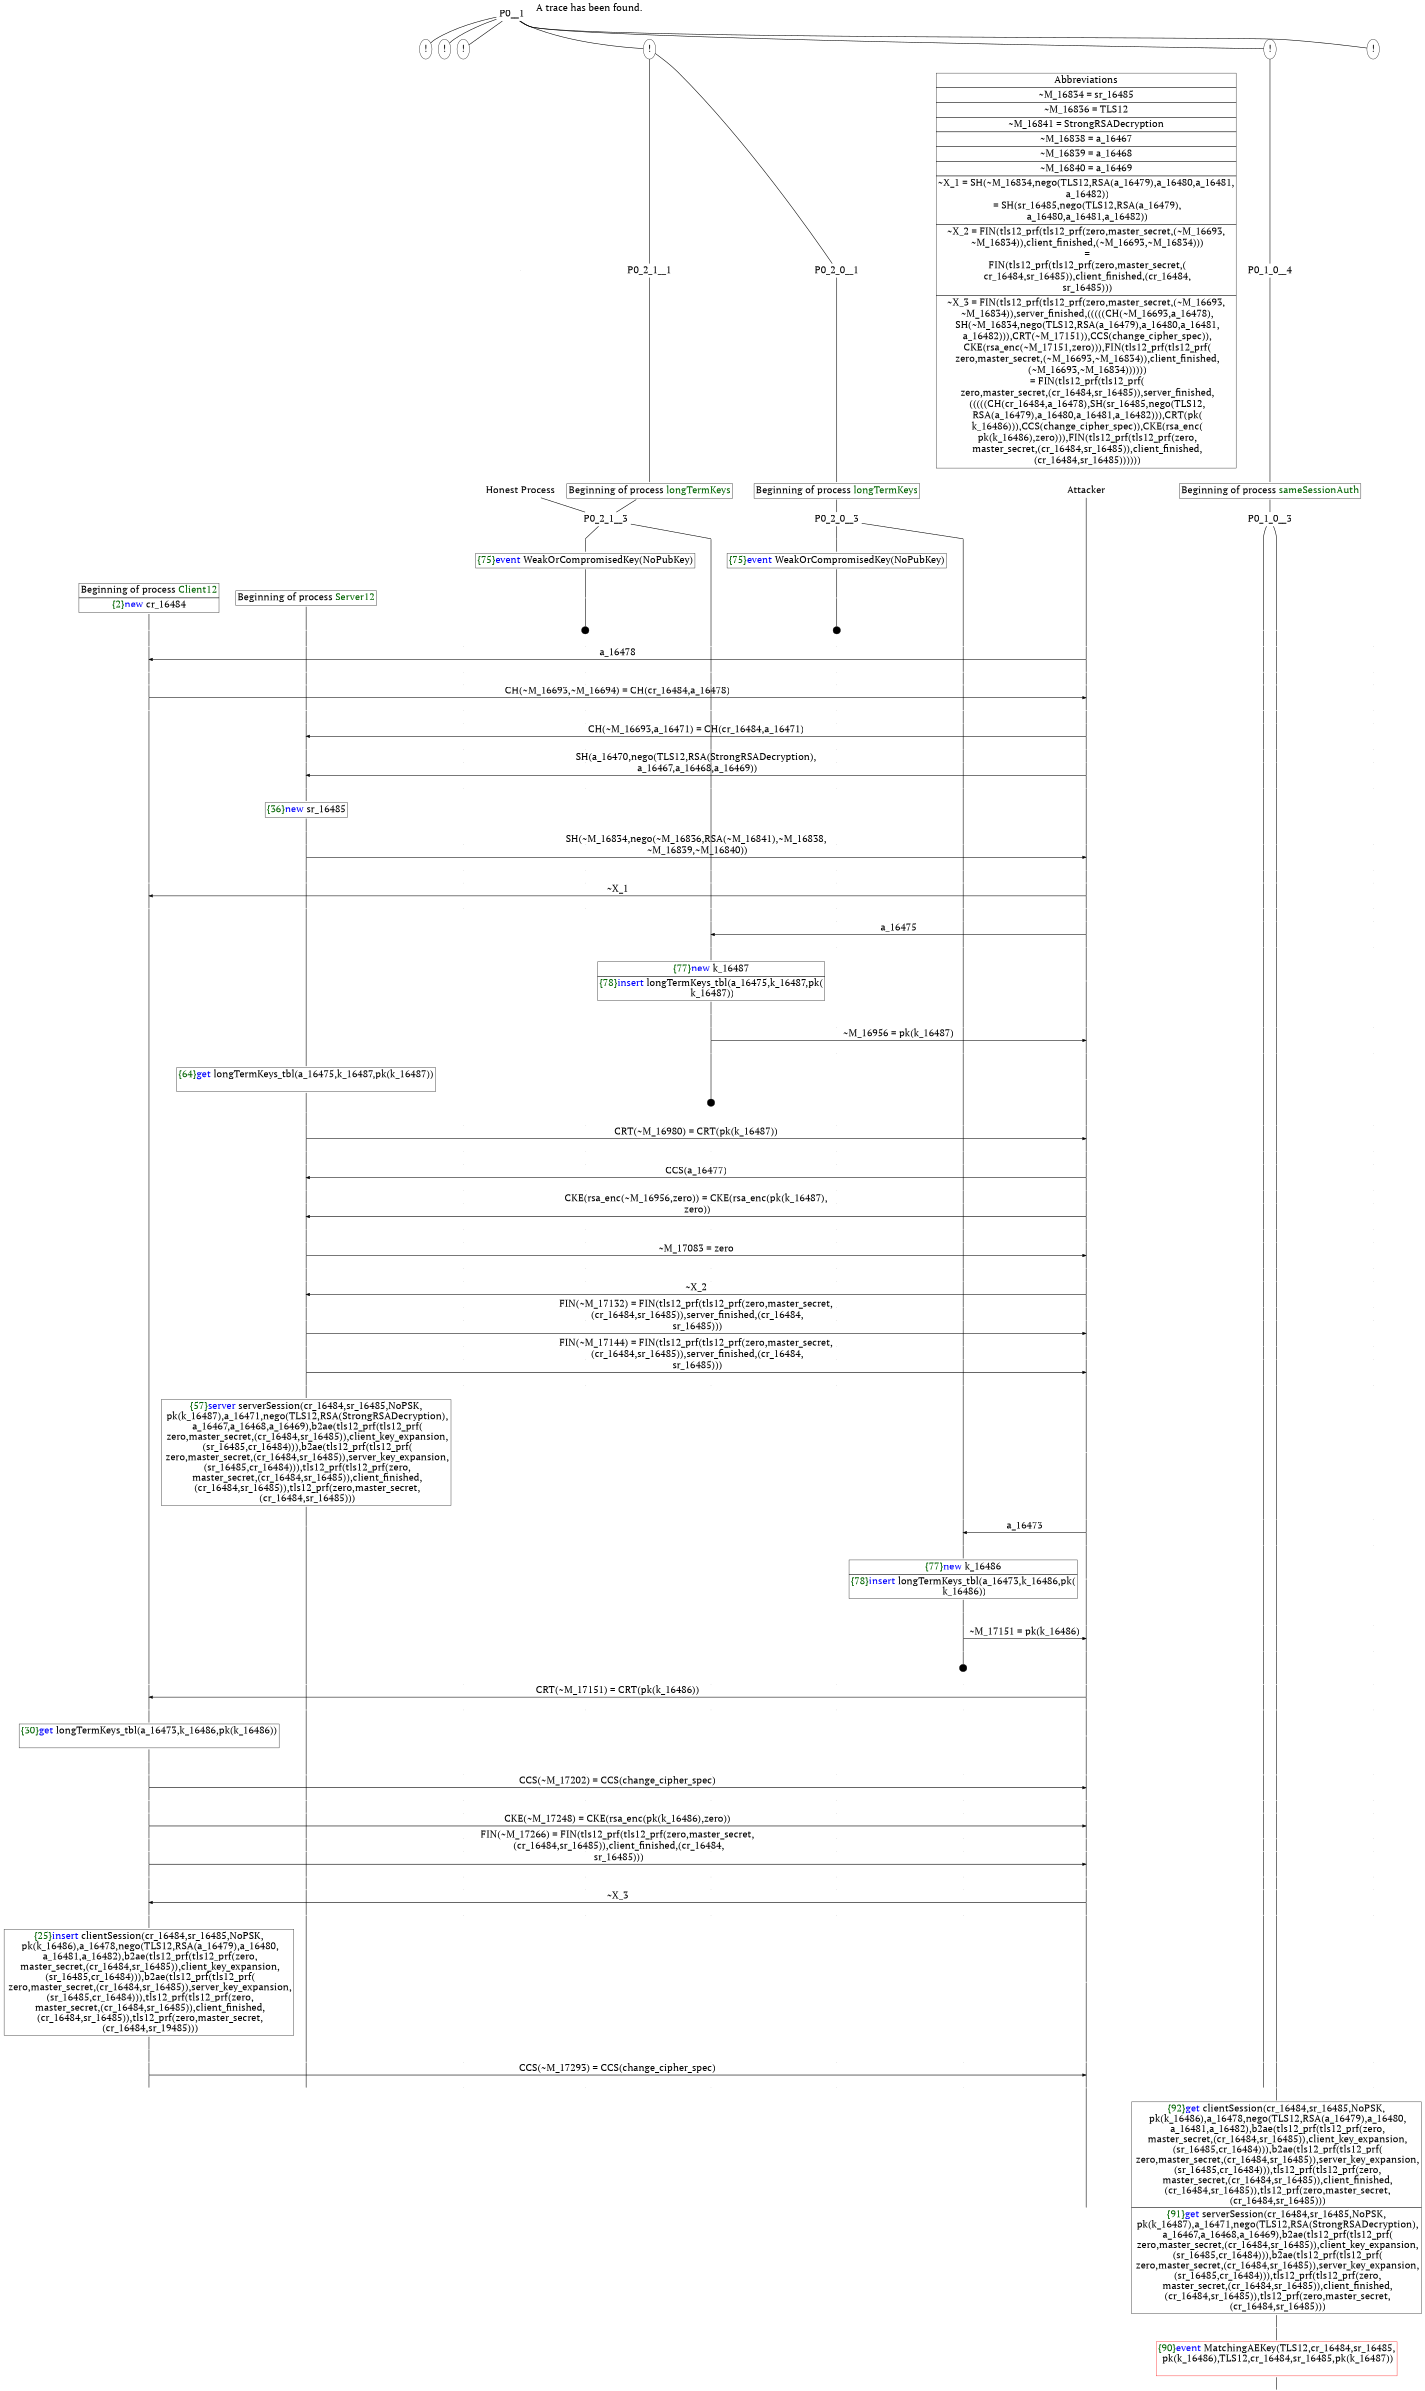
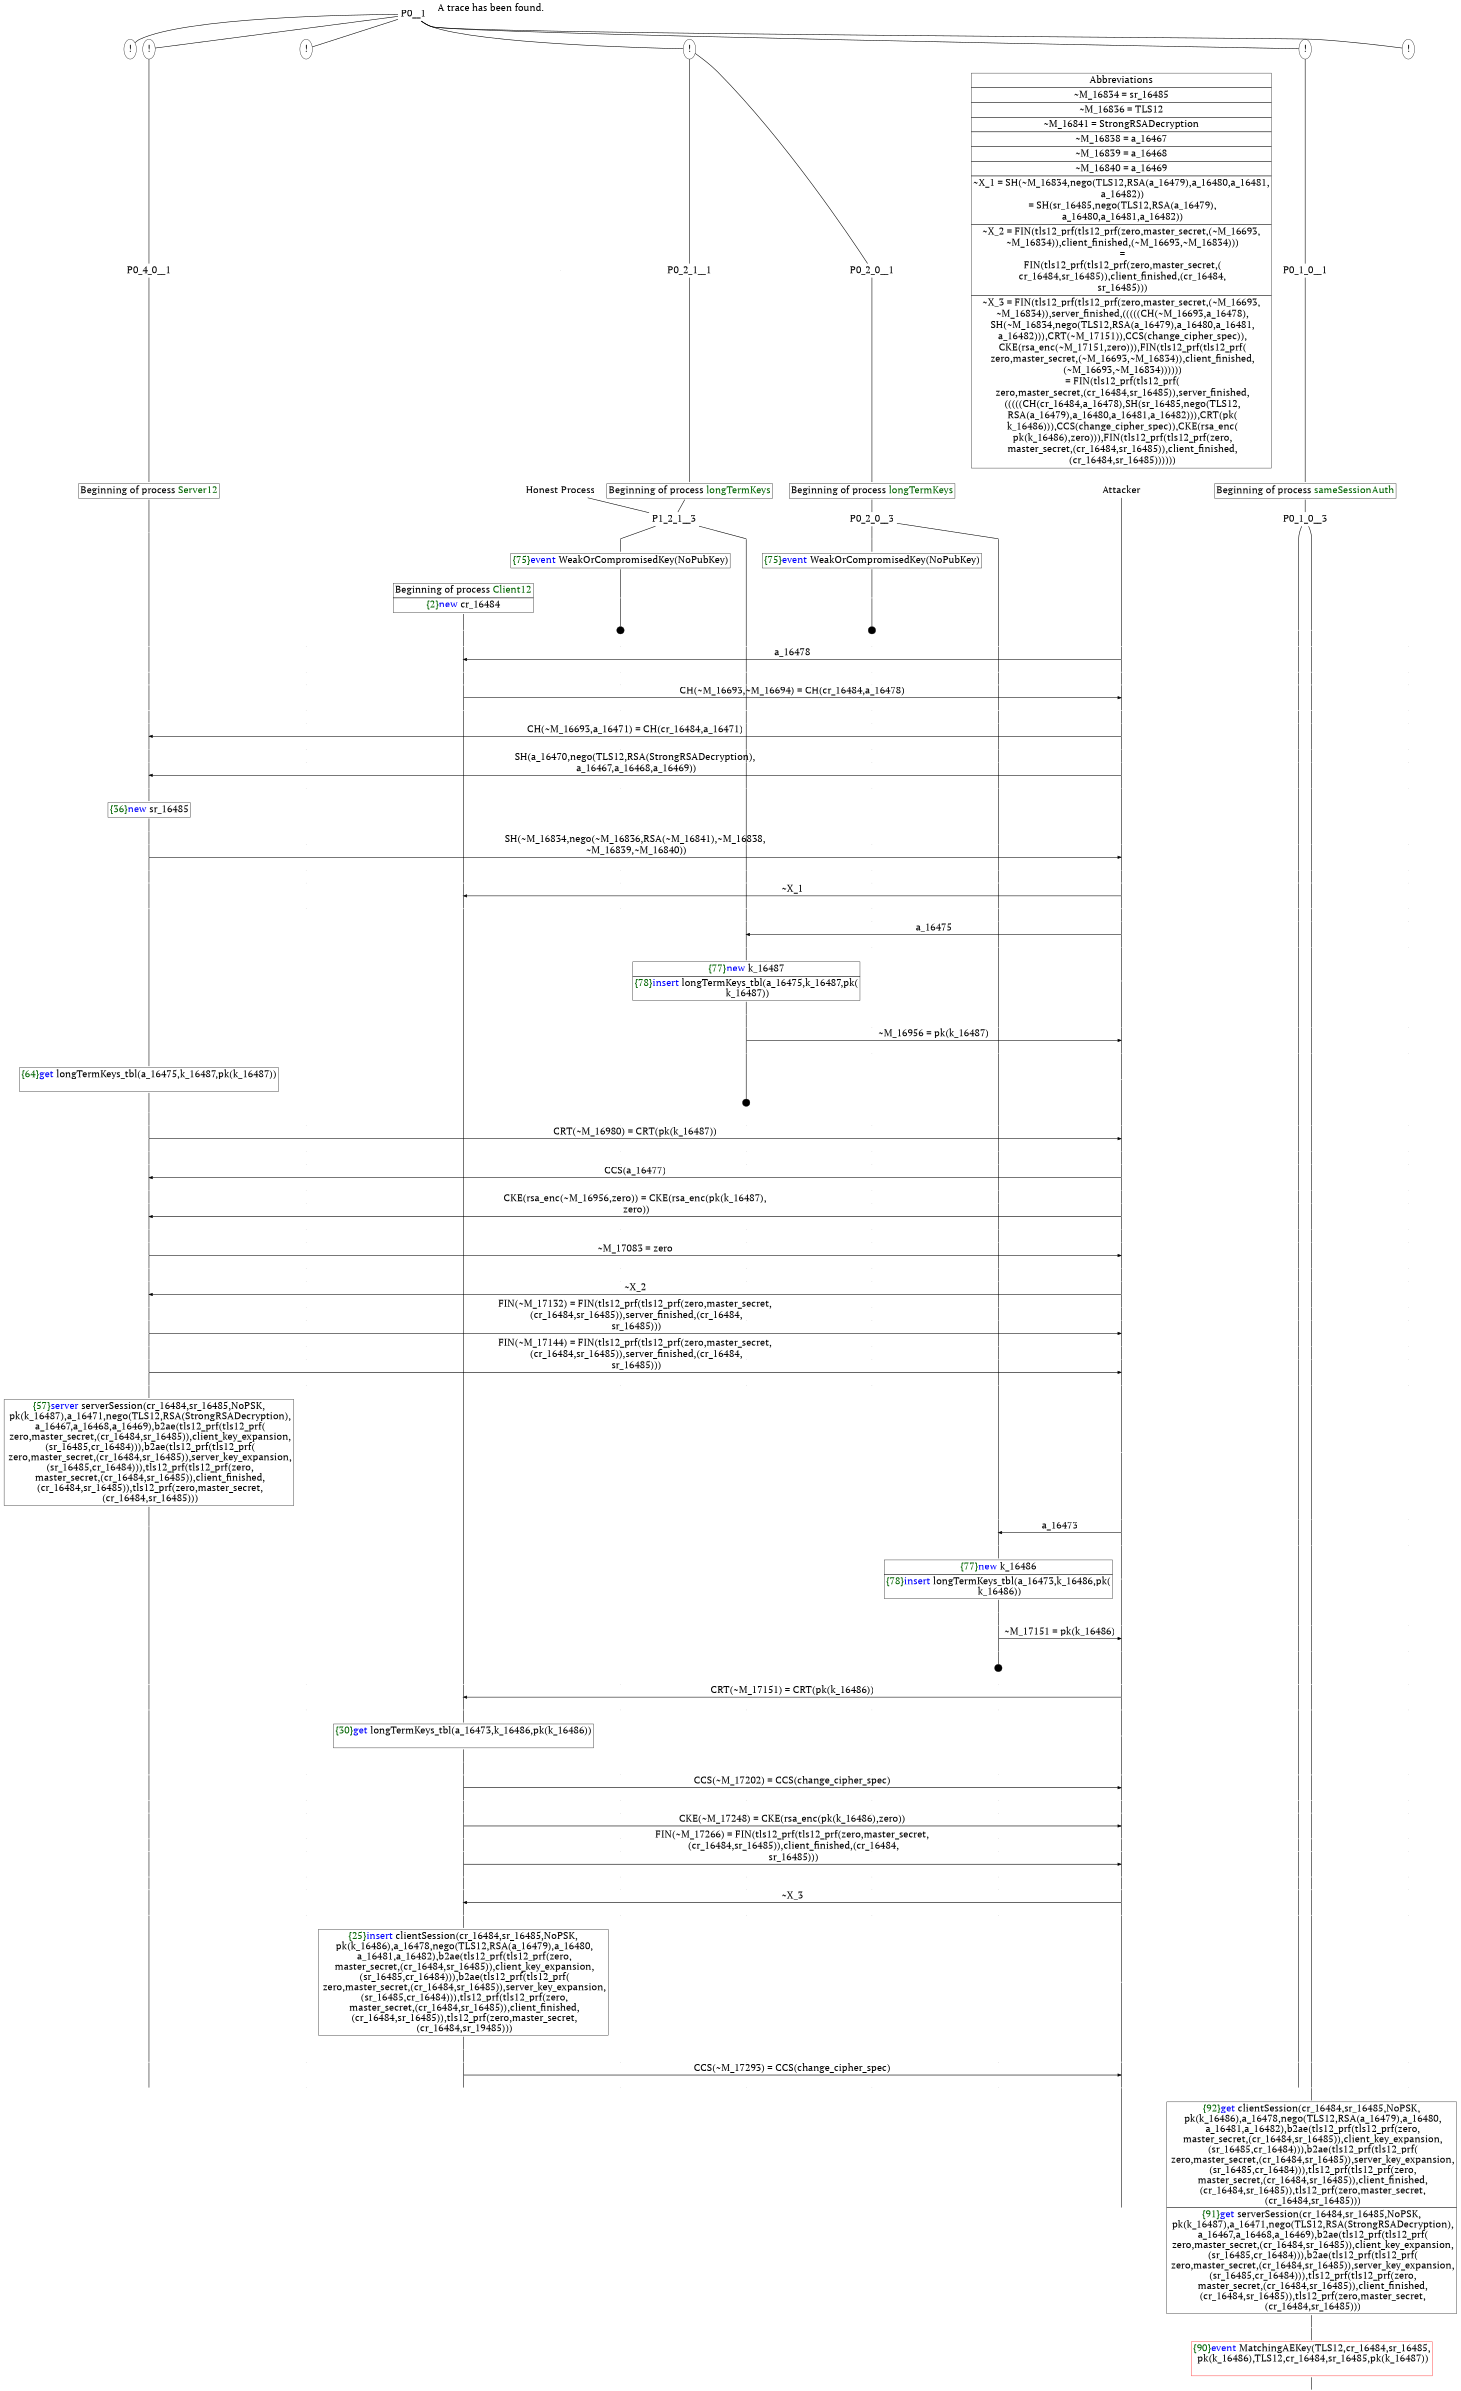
none -> (149, 271)
(1270, 271) -> (1305, 271)
(606, 519) -> (674, 519)
